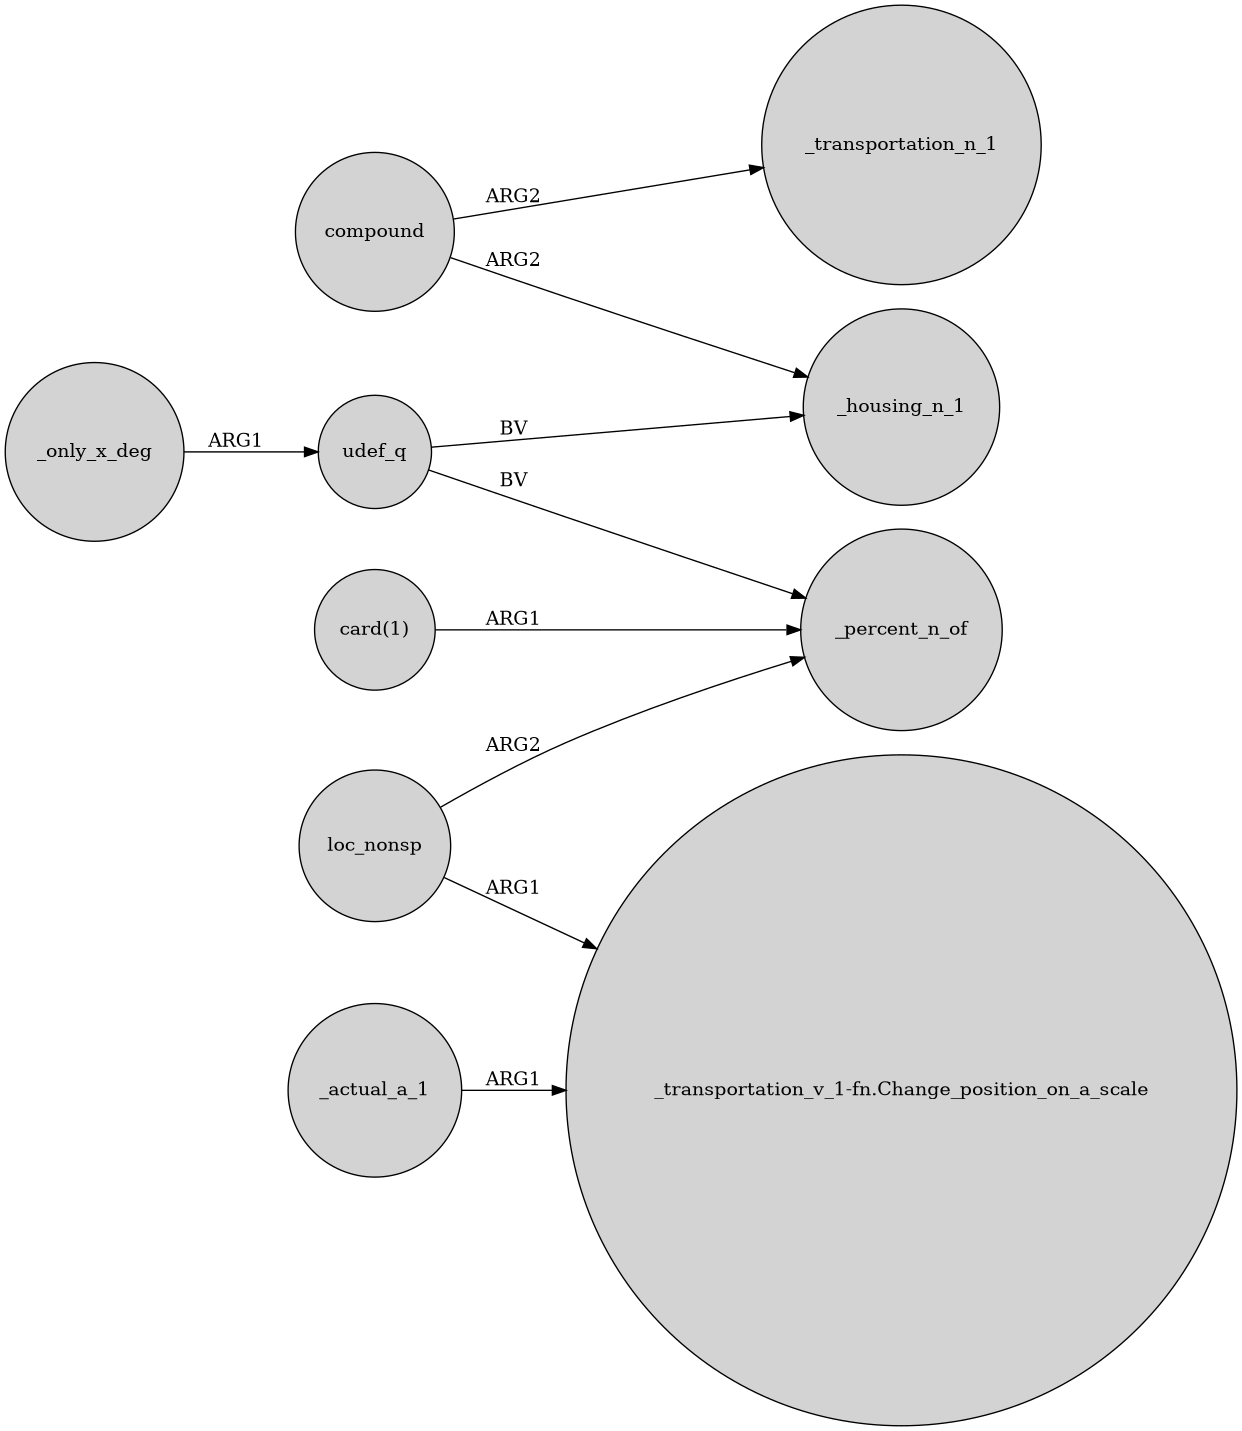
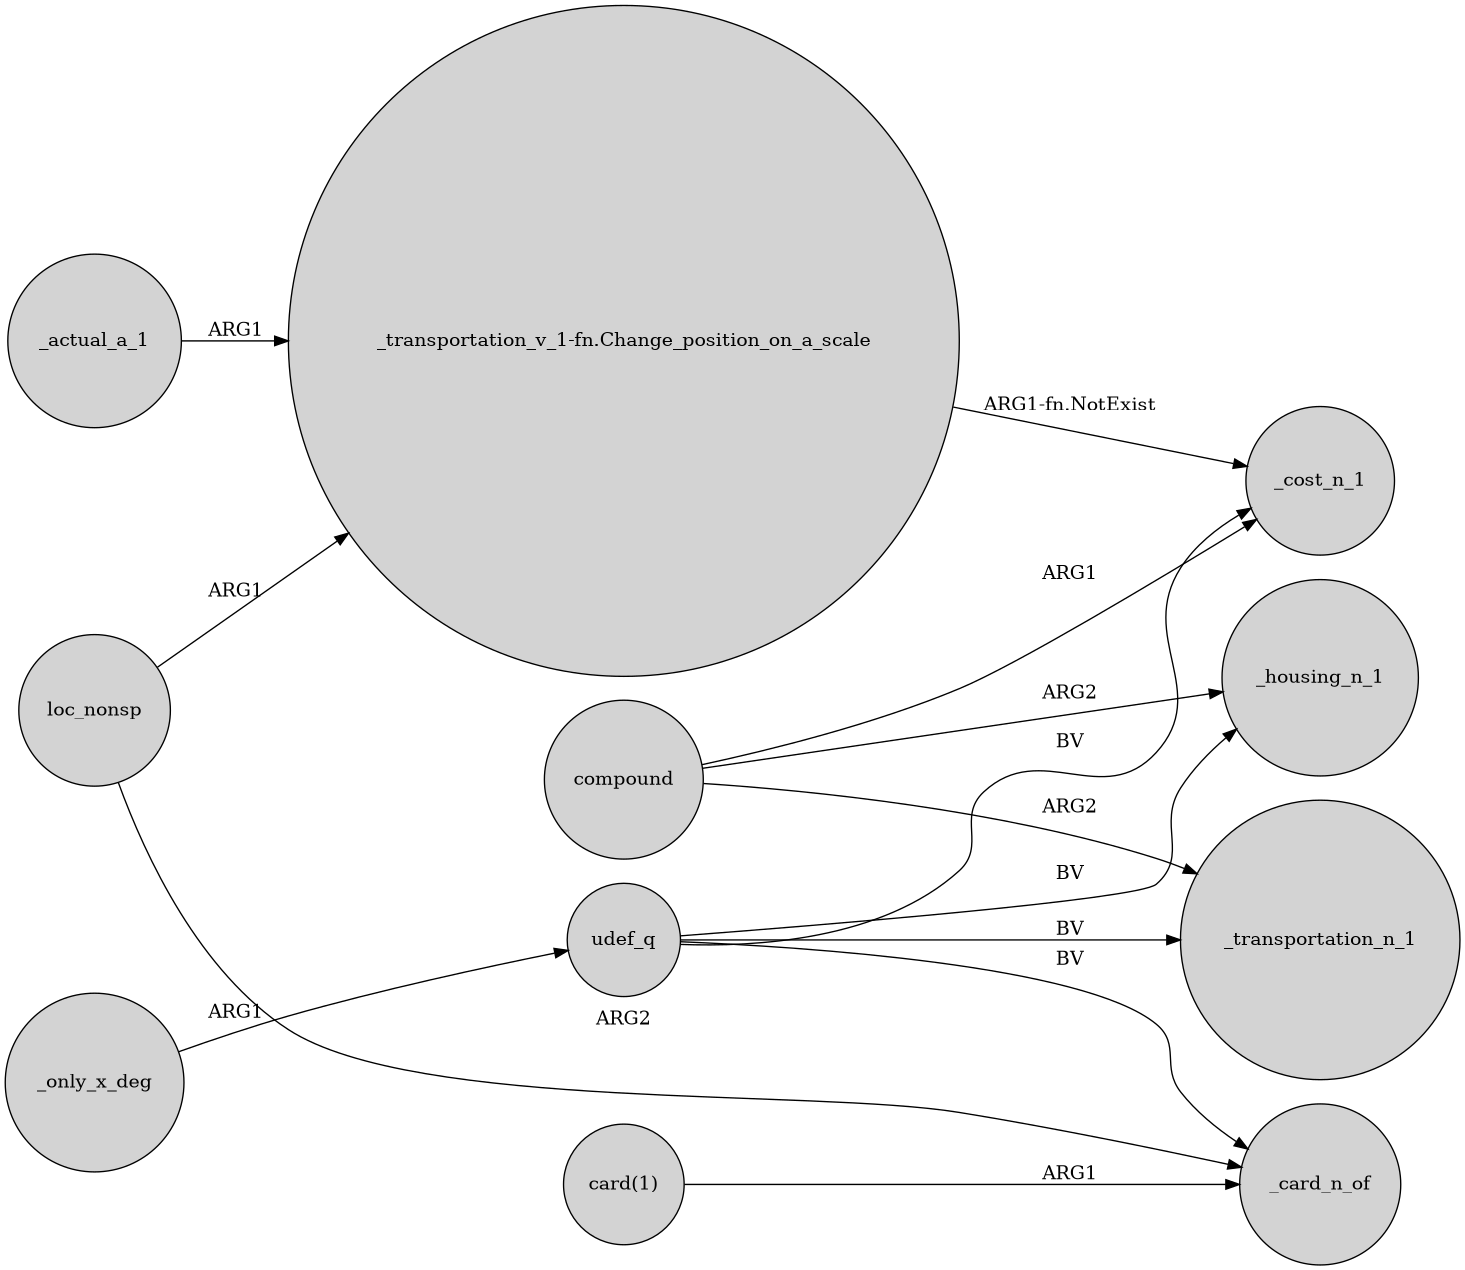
none -> (1320, 481)
(901, 630) -> (1320, 1184)
none -> (924, 940)
